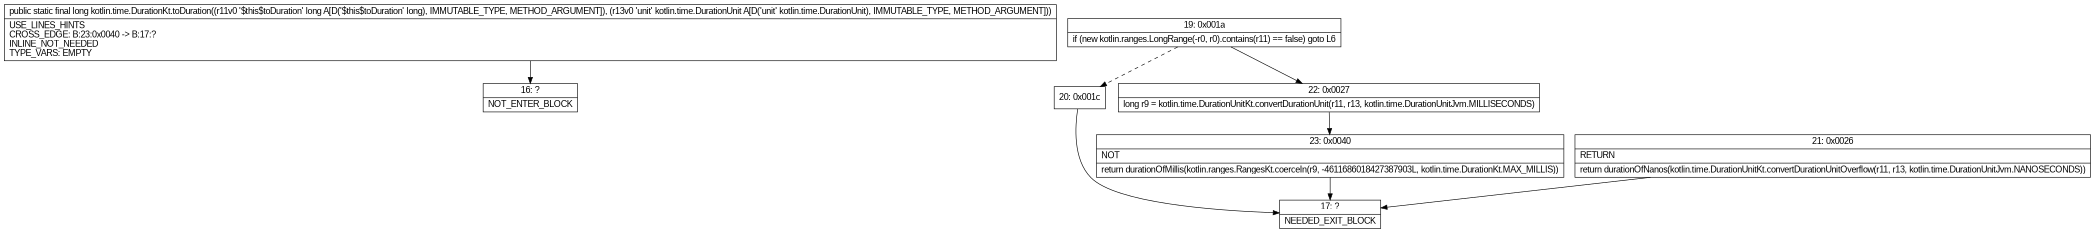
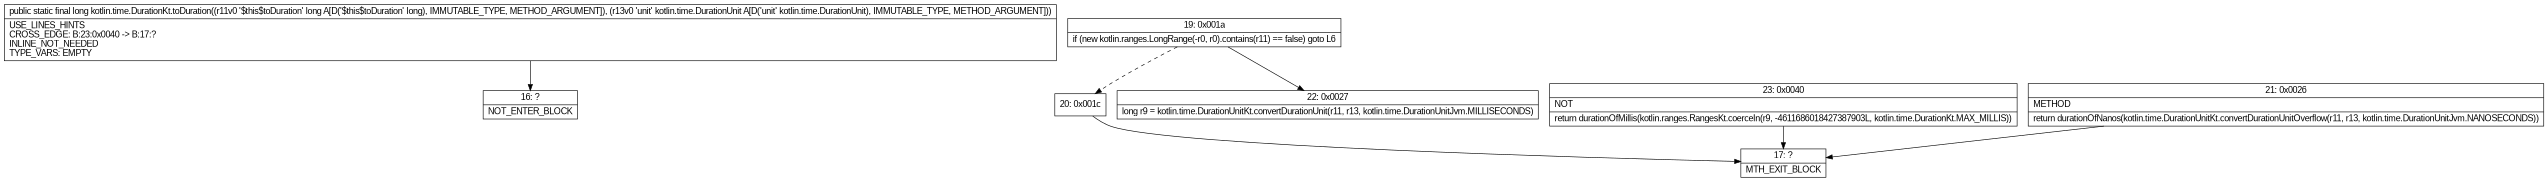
(1329, 120) -> none
(1597, 156) -> (2052, 105)
(1330, 221) -> (1783, 170)
